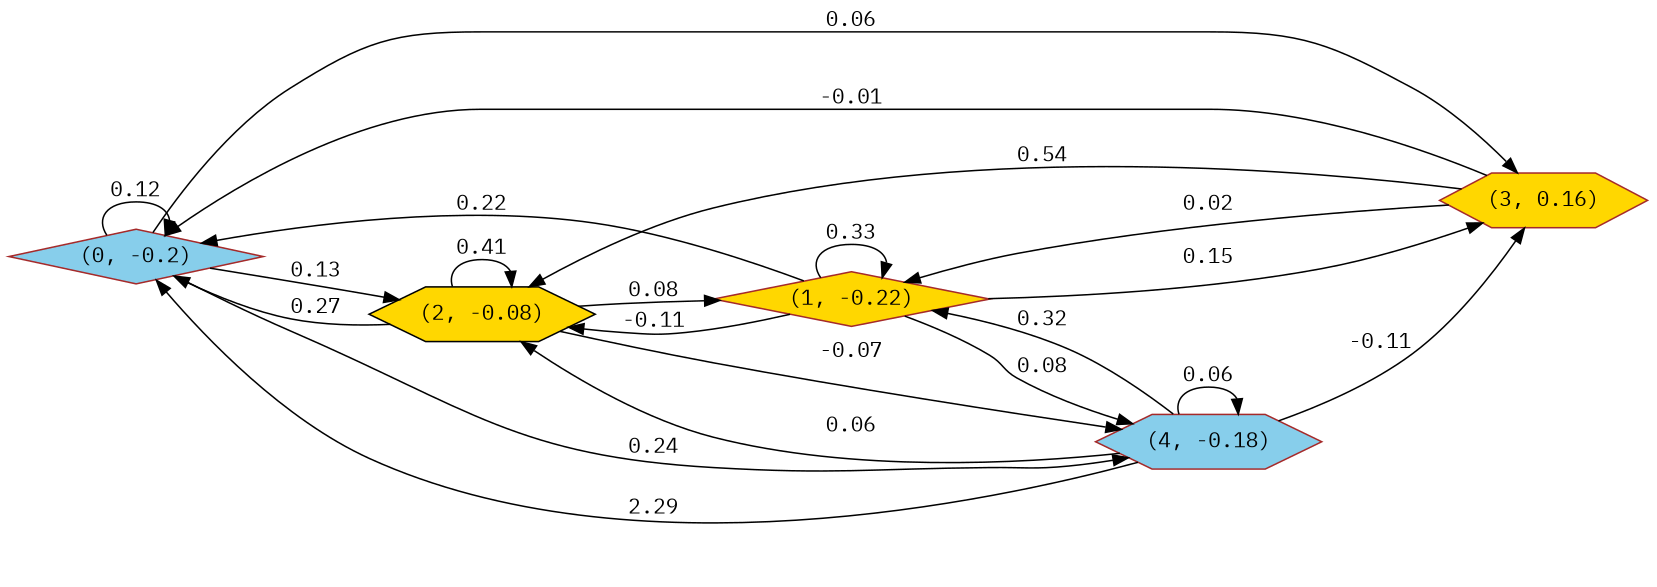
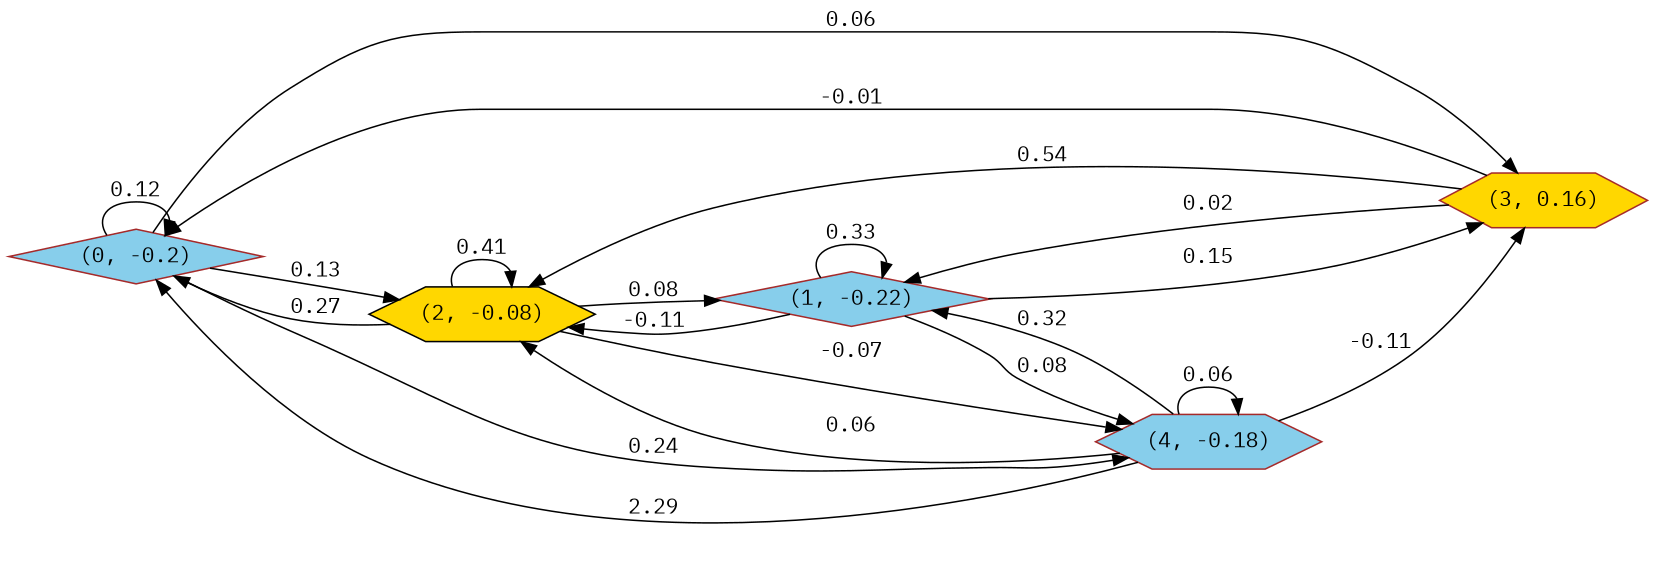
(514, 216) -> none
(851, 299) -> (851, 299)
